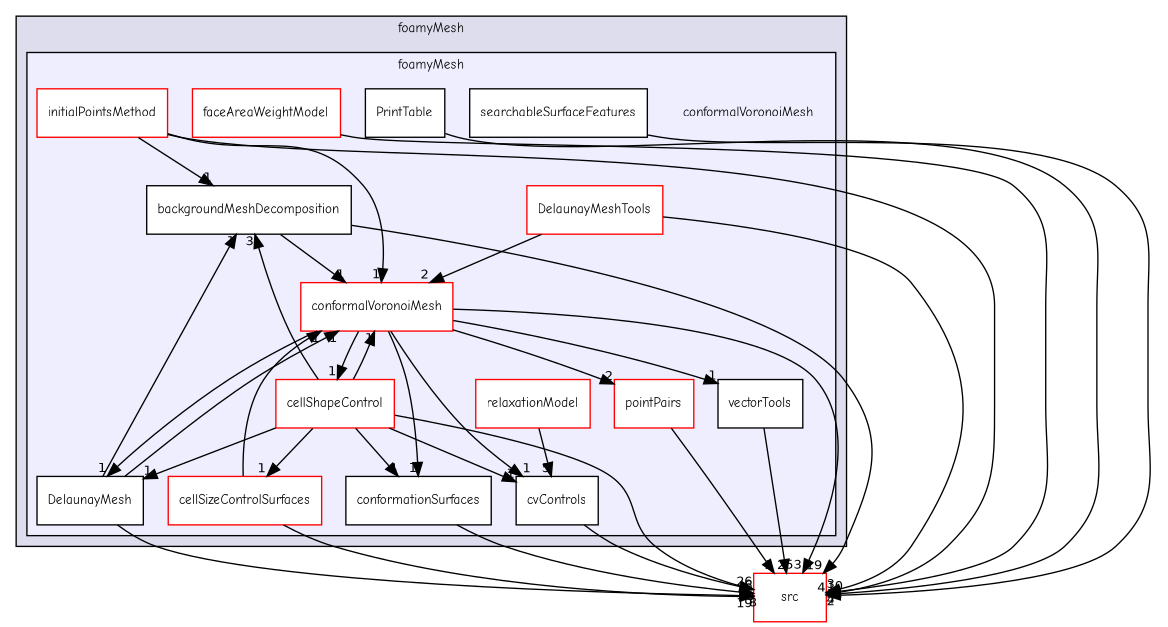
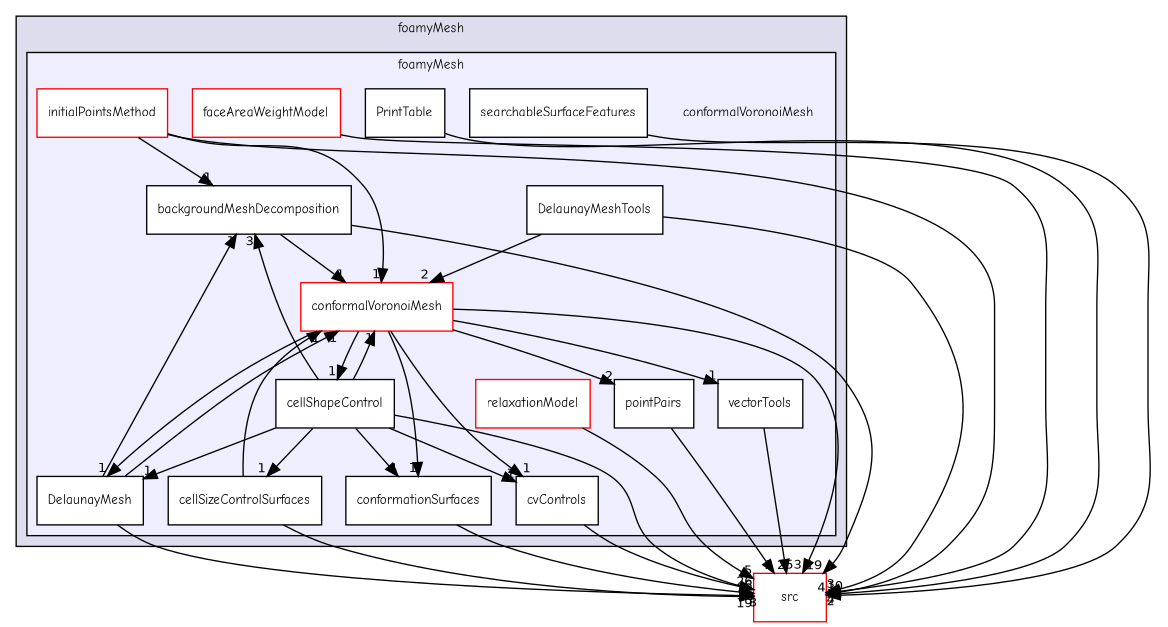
(595, 210) -> (595, 210)
(335, 404) -> (335, 404)
(654, 404) -> (654, 404)
(542, 440) -> (670, 492)
(245, 501) -> (245, 501)
